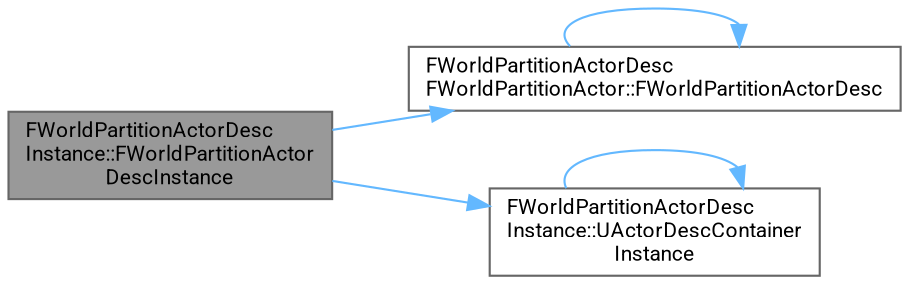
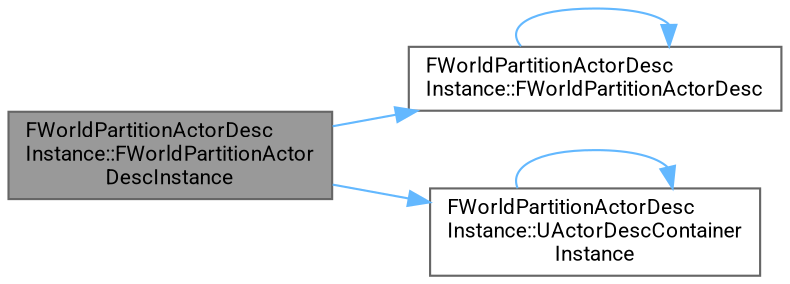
(655, 79) -> (595, 79)
